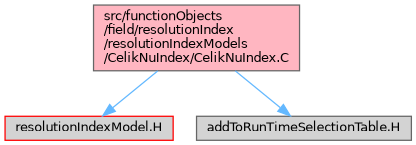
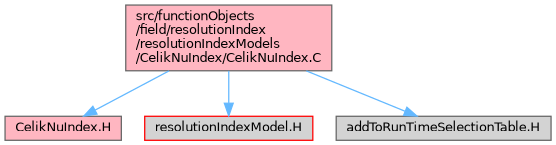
none -> (63, 128)
